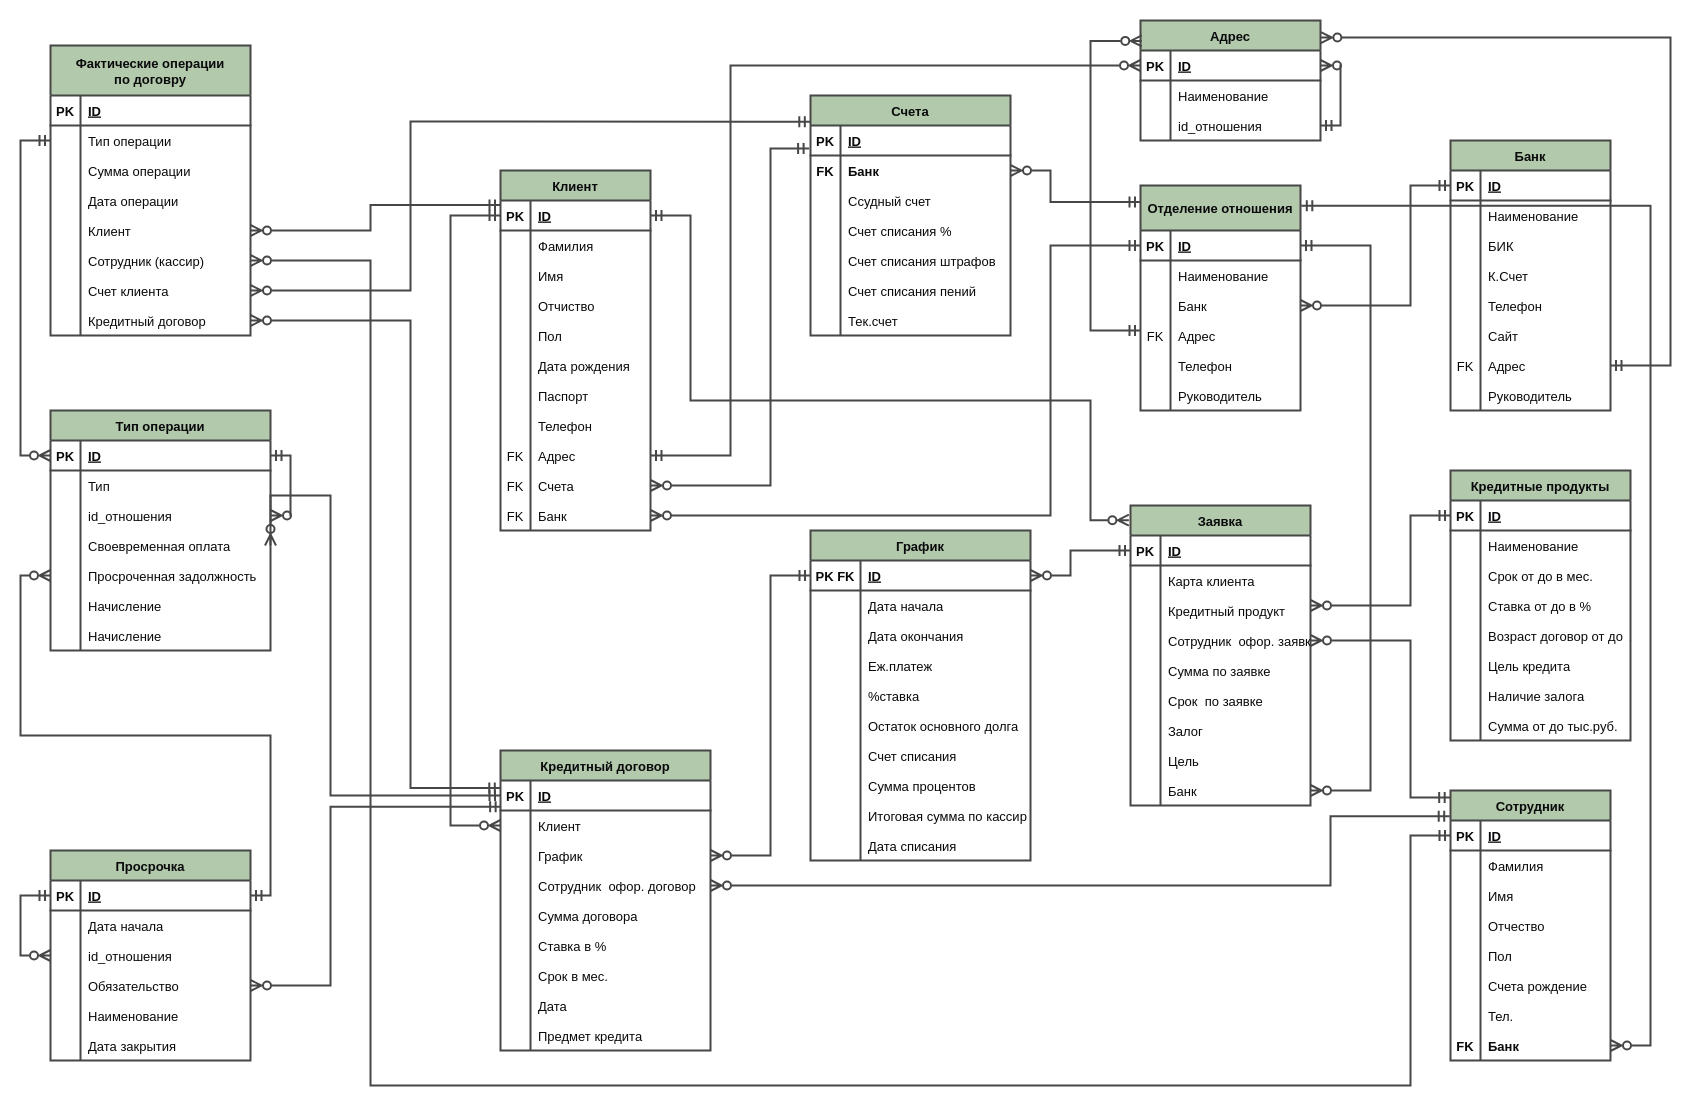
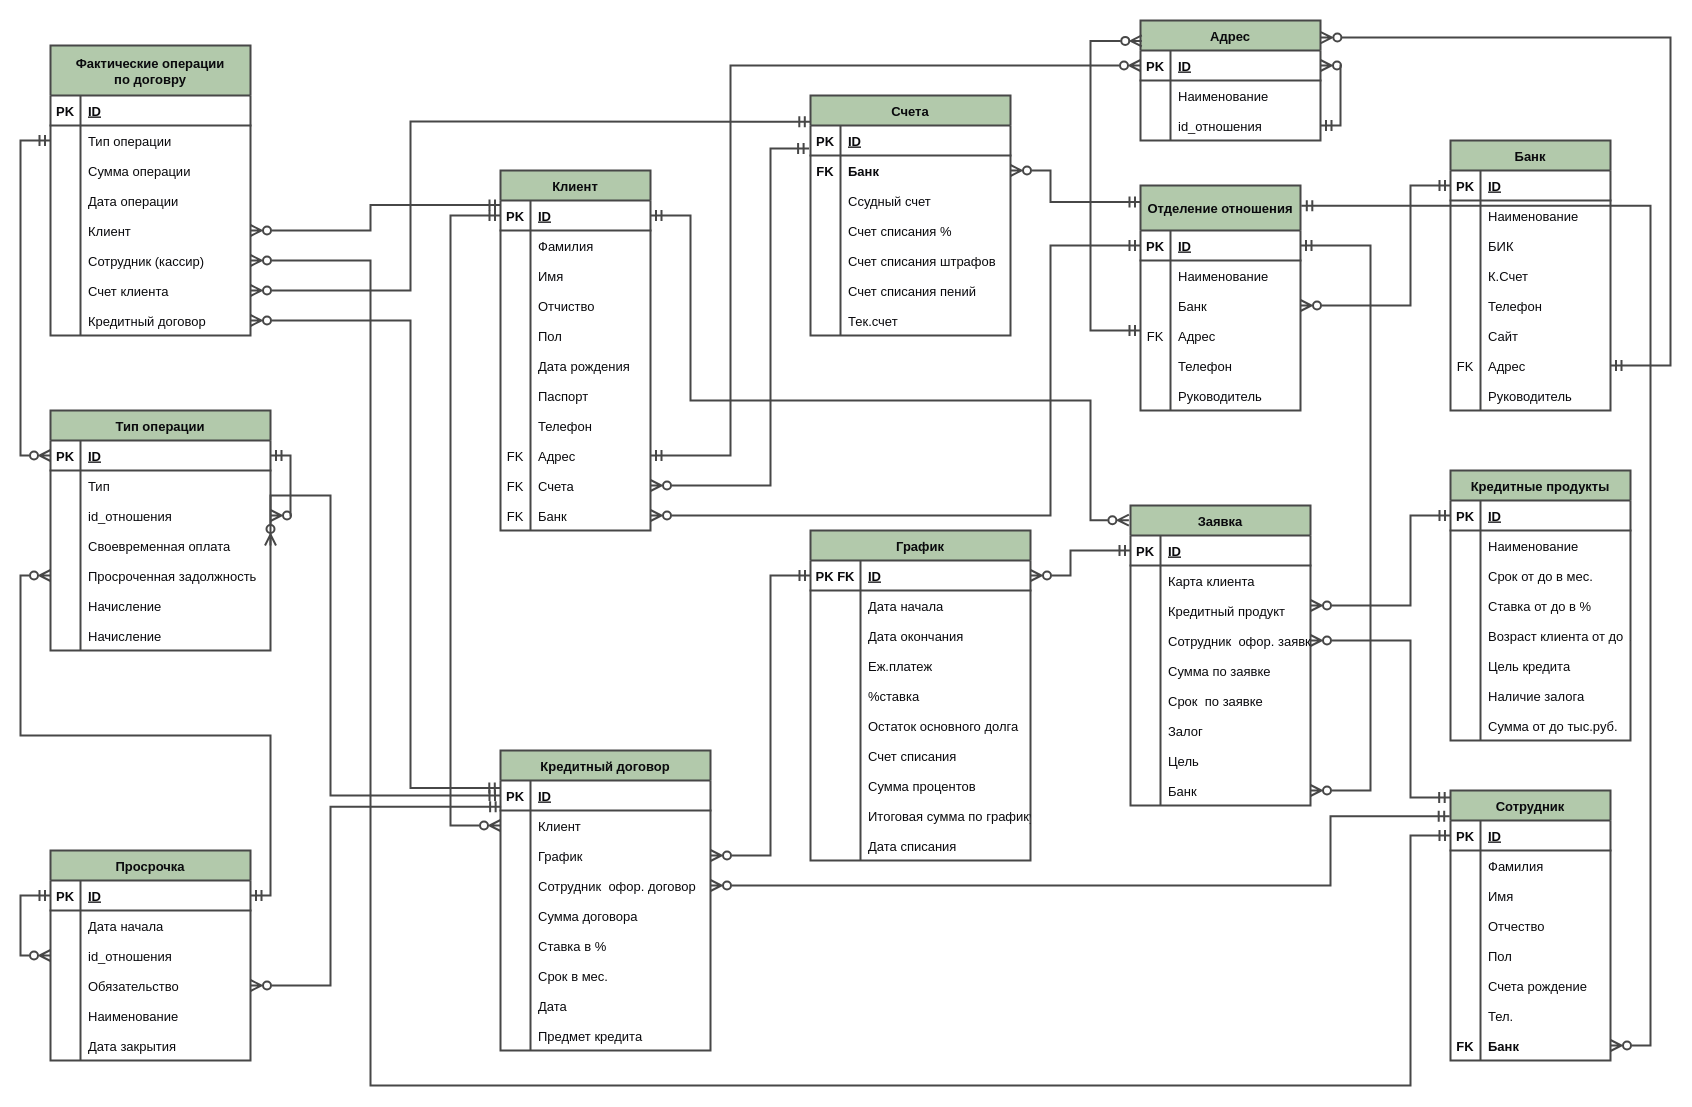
(1576, 636) -> (1576, 636)
(950, 816) -> (954, 816)
